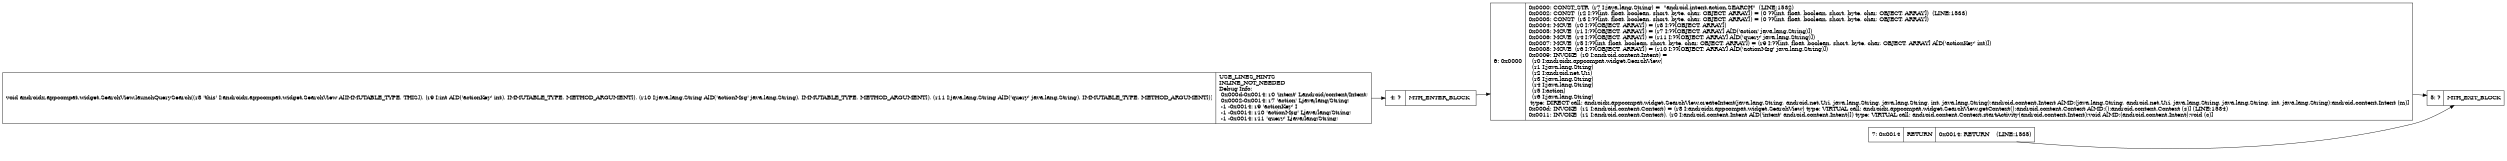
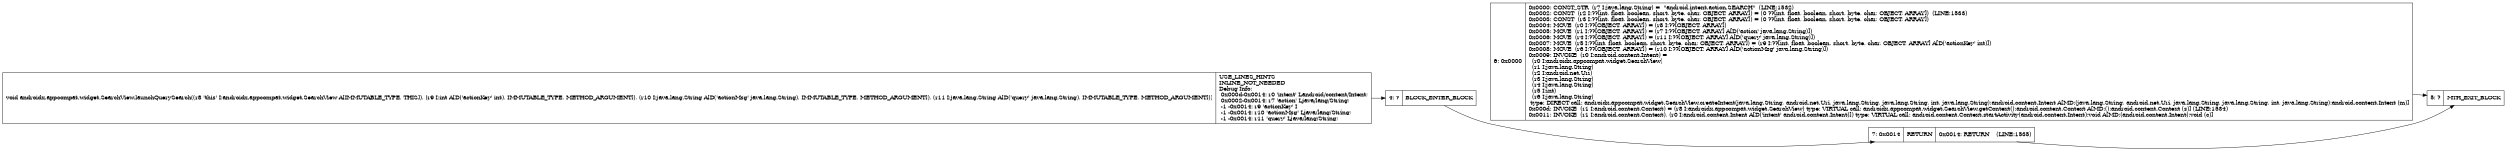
(1547, 91) -> (1542, 91)
(1481, 95) -> (1655, 145)
(1439, 98) -> (1439, 98)
